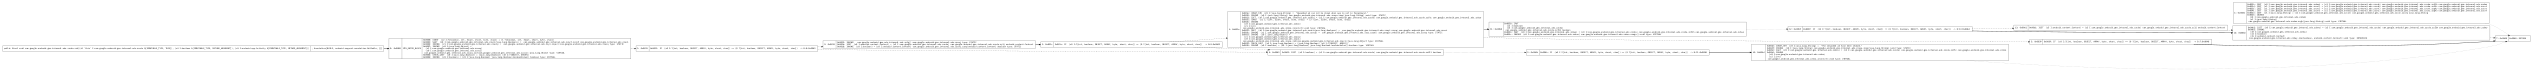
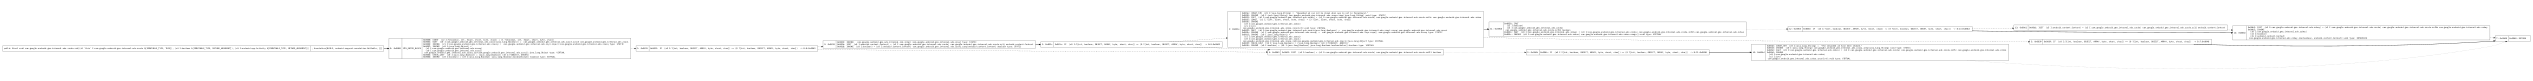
(2361, 13) -> none
